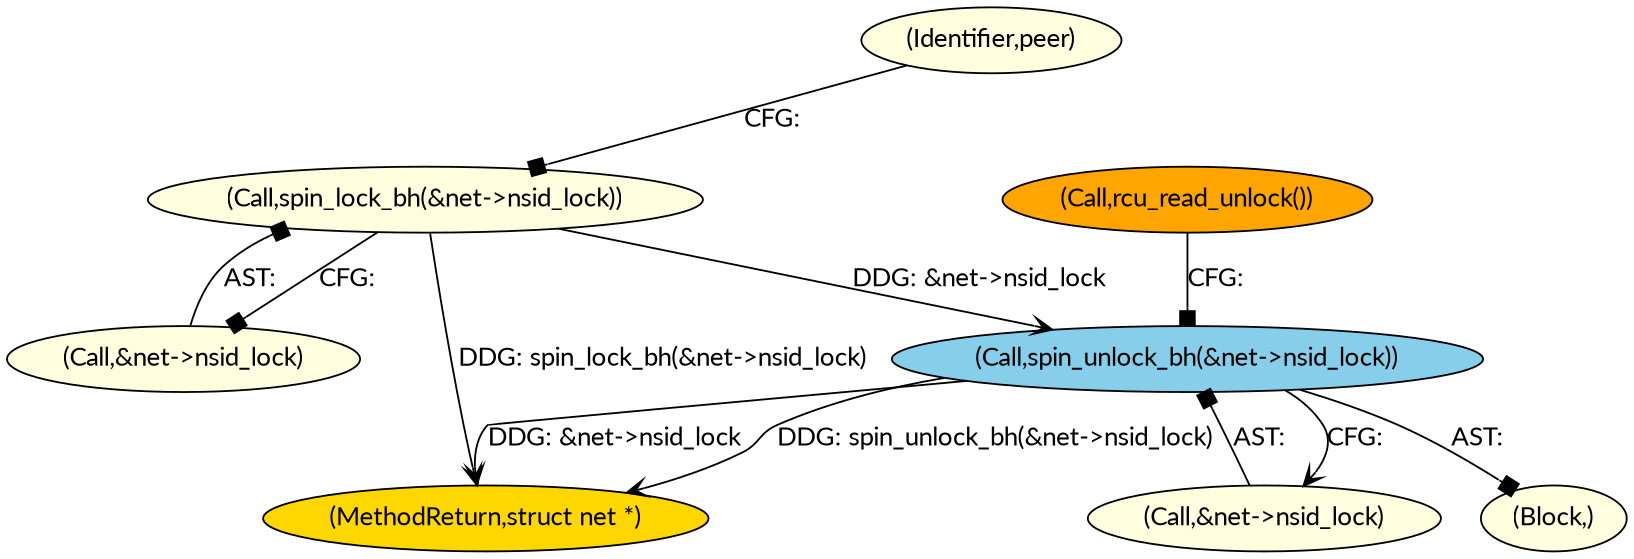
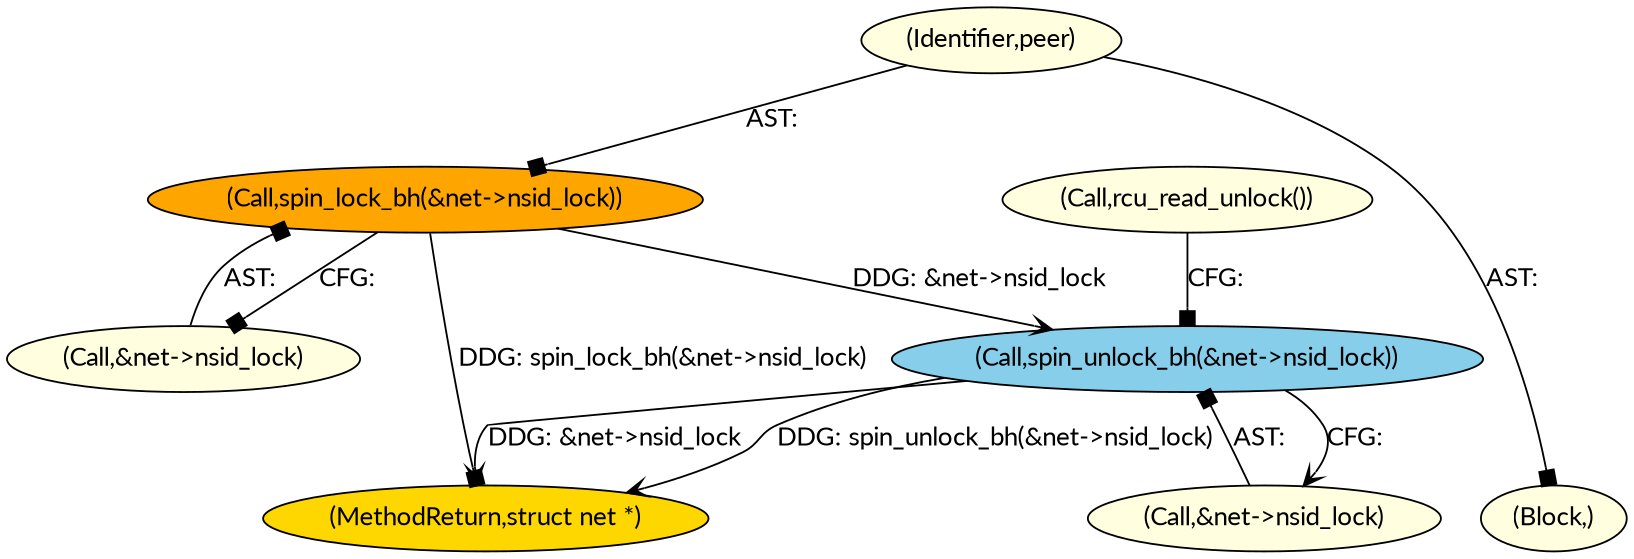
(776, 120) -> (776, 120)
(425, 200) -> (425, 200)
(1187, 200) -> (1187, 200)
(450, 351) -> (450, 351)
(1403, 427) -> (1403, 179)
